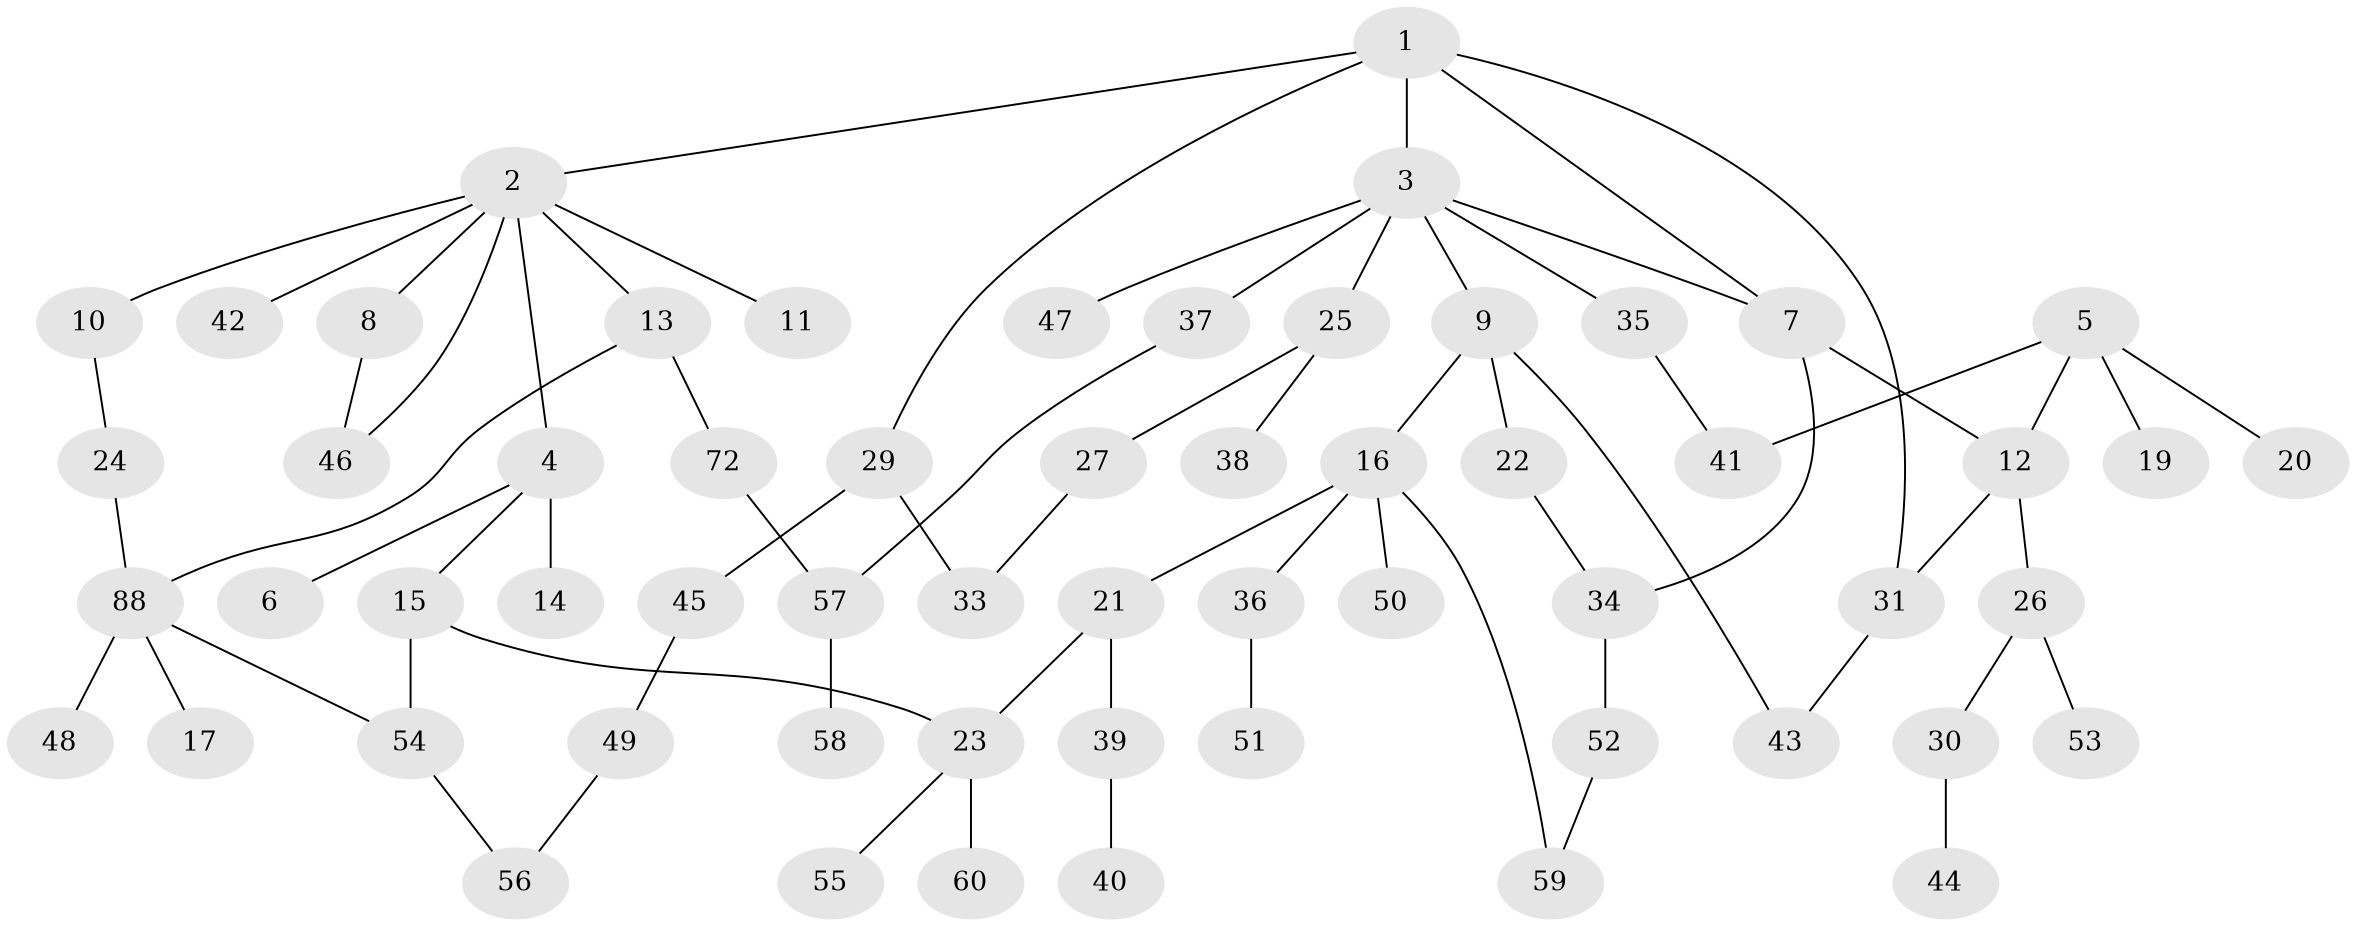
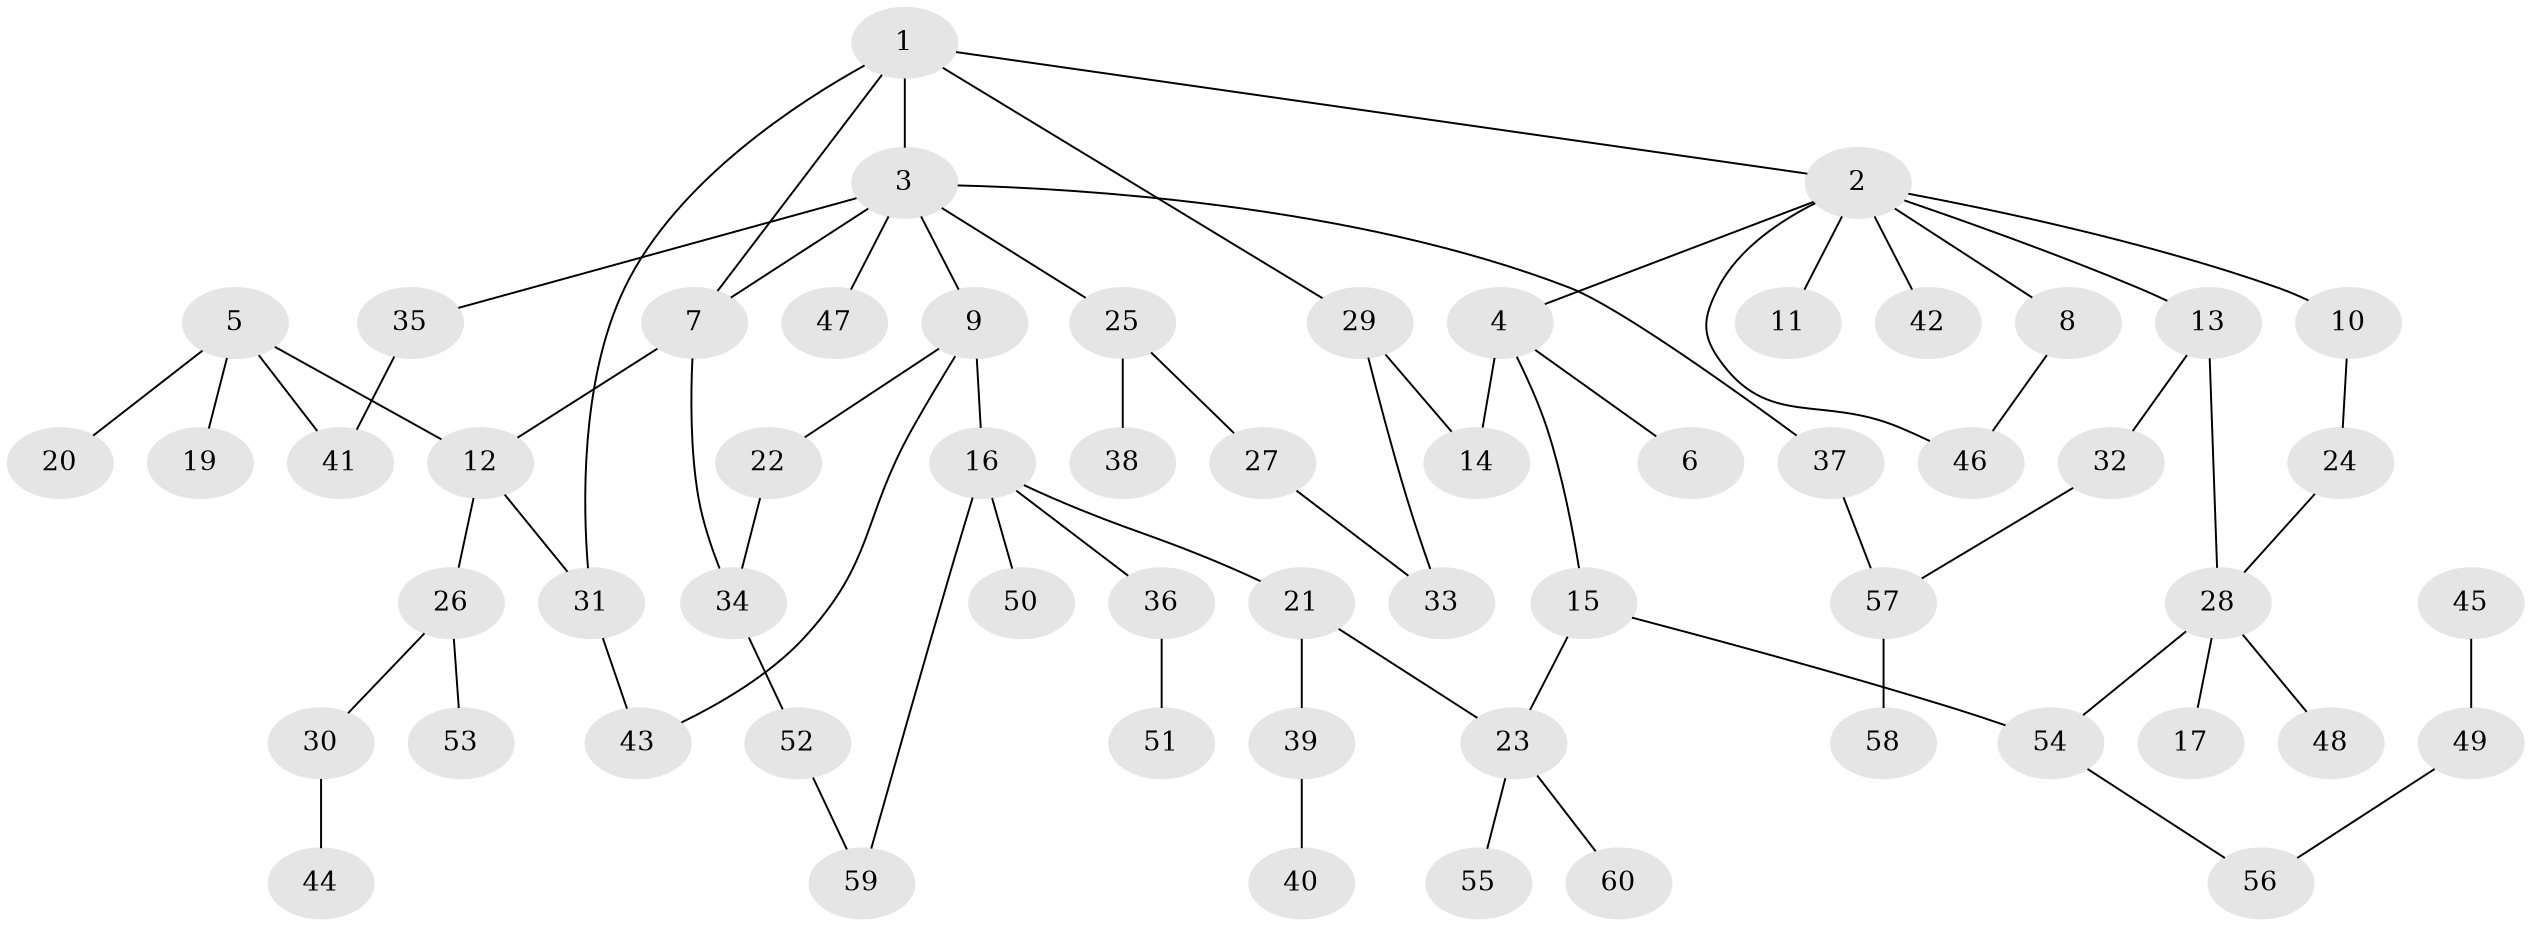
(724, 463) -> (2111, 463)
(791, 529) -> (1419, 393)
(130, 603) -> (2218, 603)
